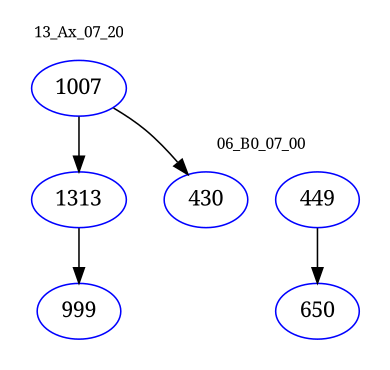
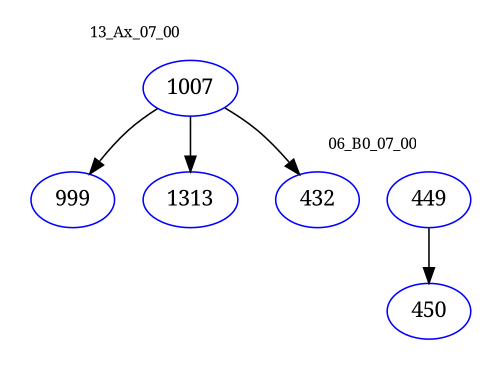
(79, 33) -> (135, 33)
(206, 200) -> (317, 200)
(79, 248) -> (126, 132)
(317, 311) -> (429, 311)
